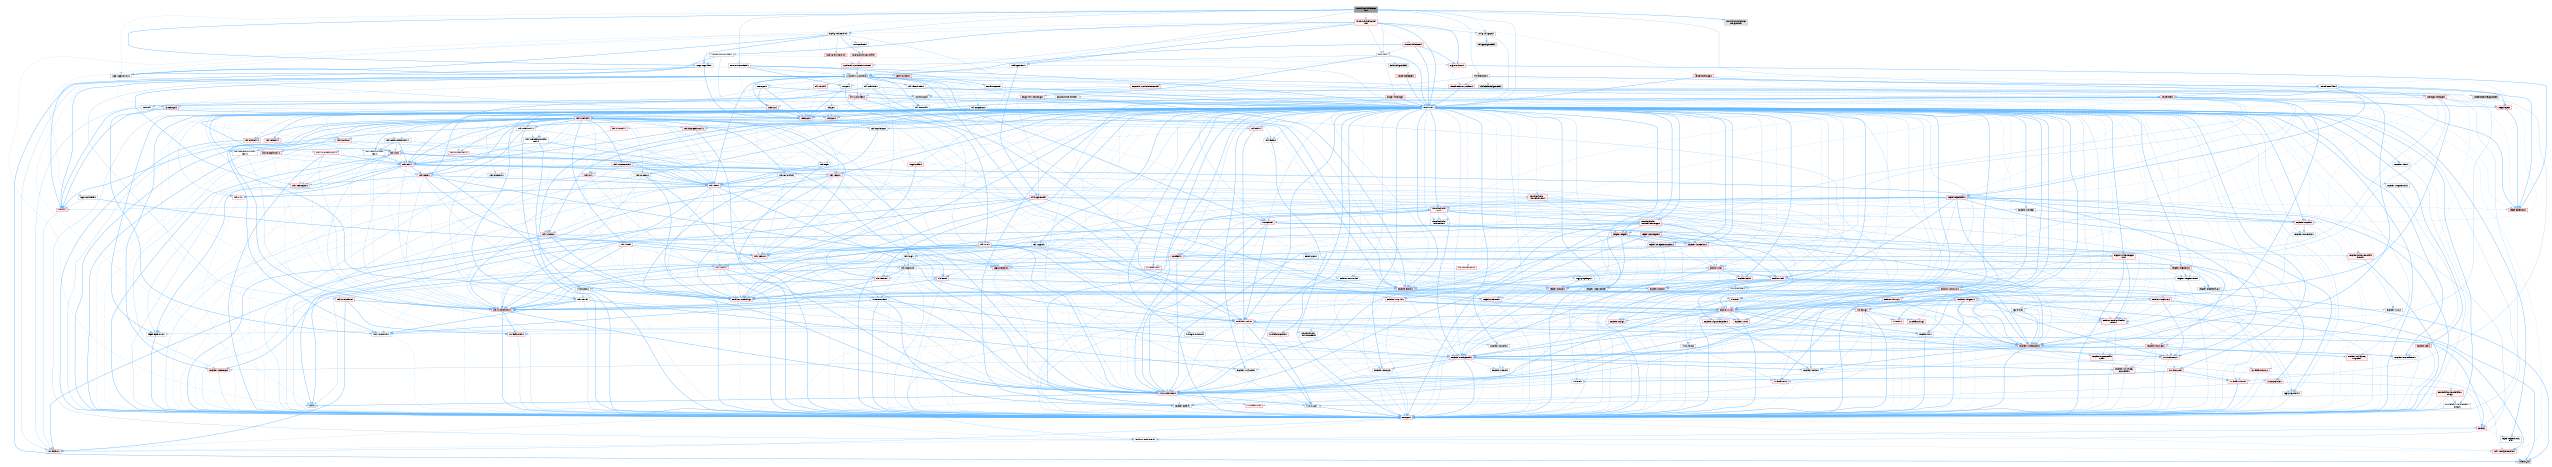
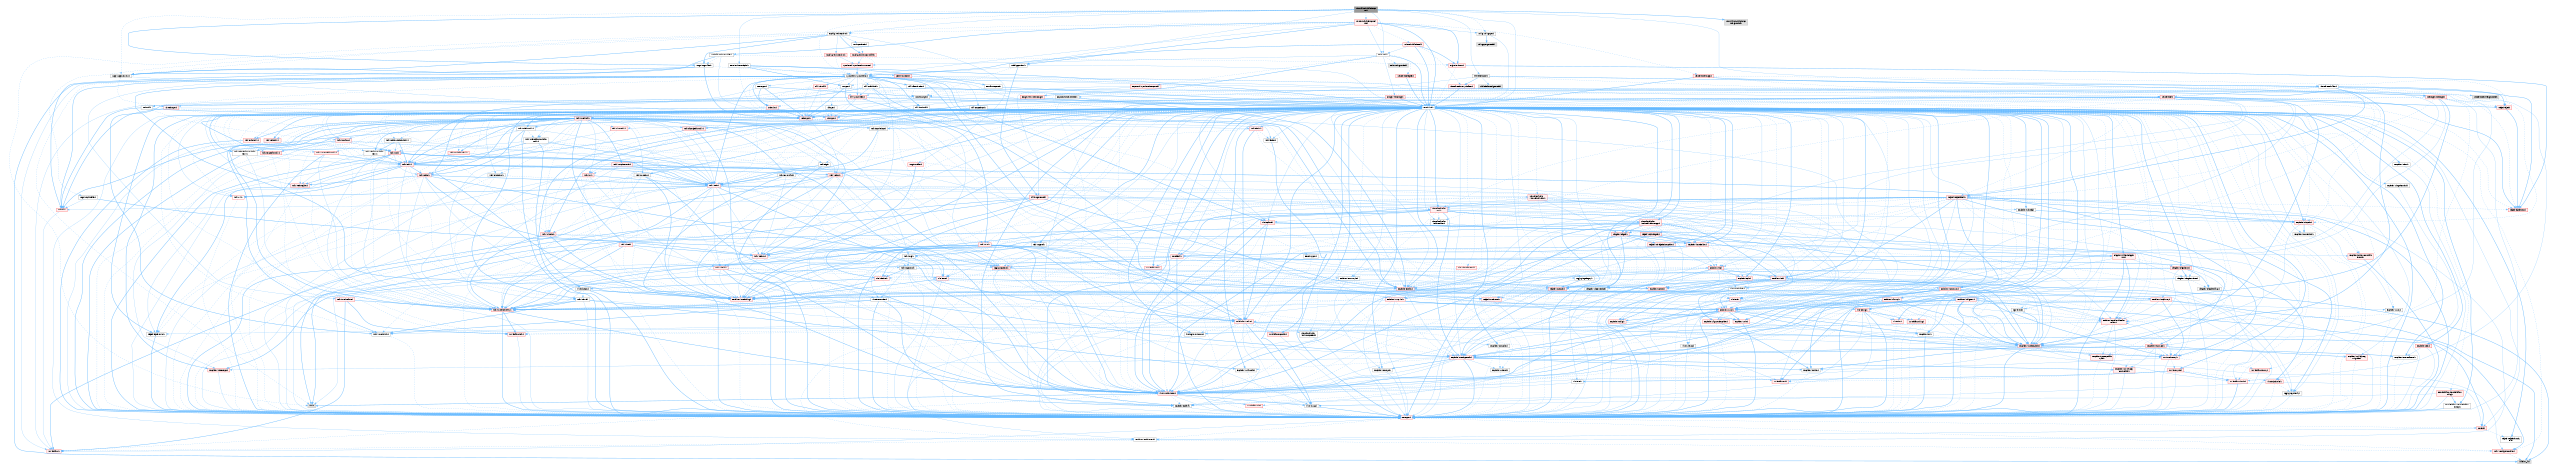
(1464, 316) -> (1463, 330)
